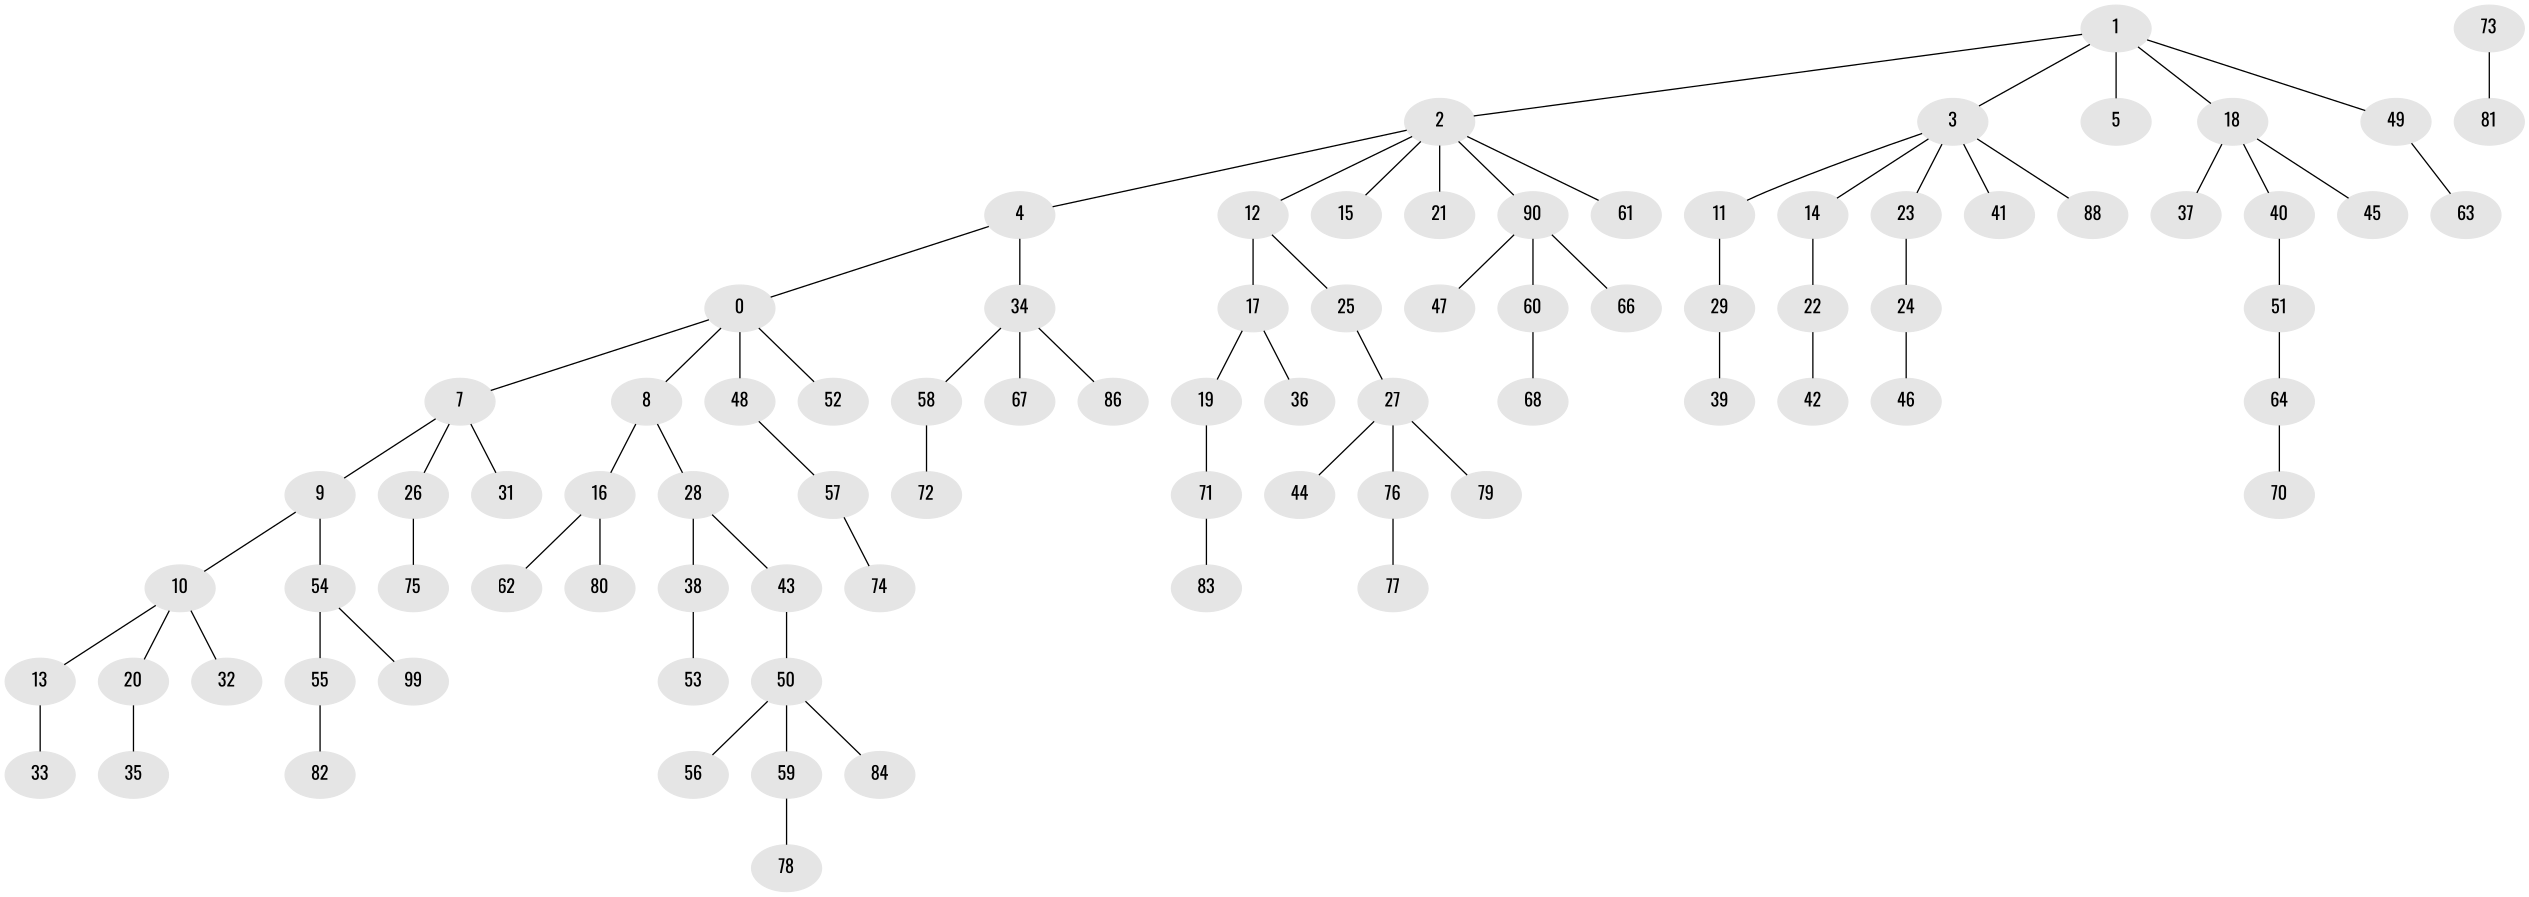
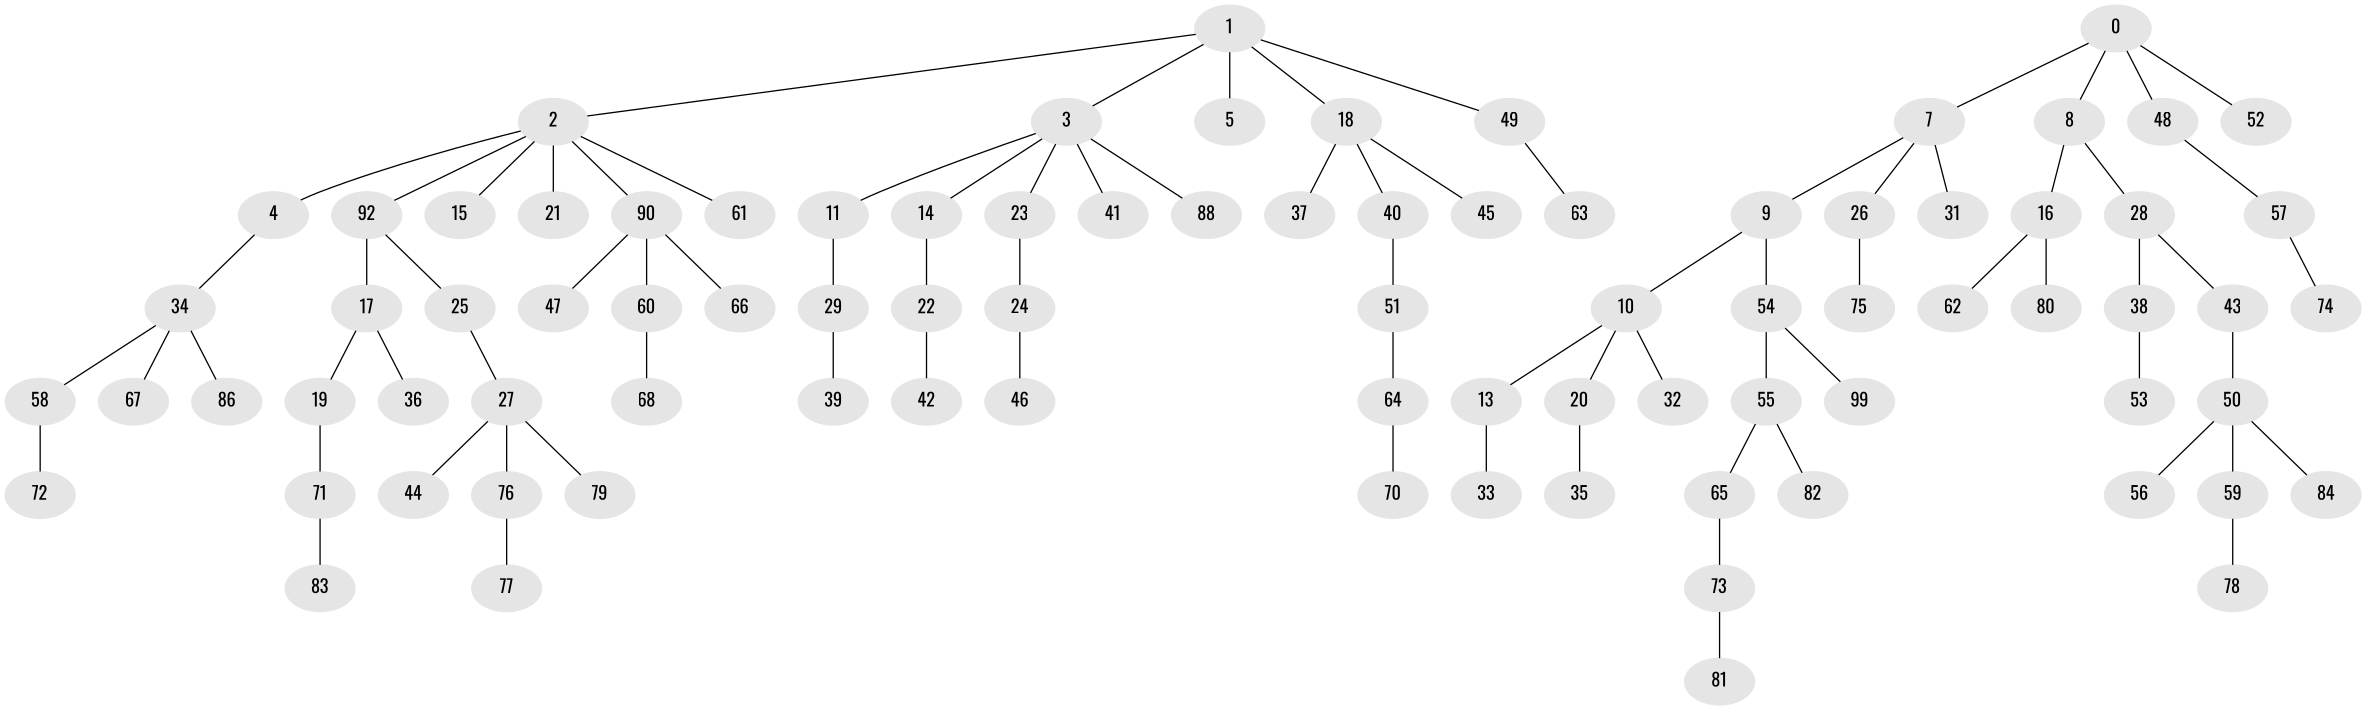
(1253, 215) -> (367, 215)
(880, 262) -> none
none -> (1720, 495)
